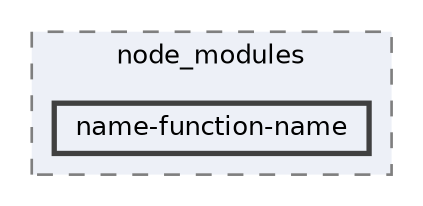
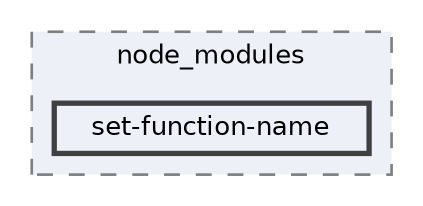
(212, 128) -> (212, 128)
